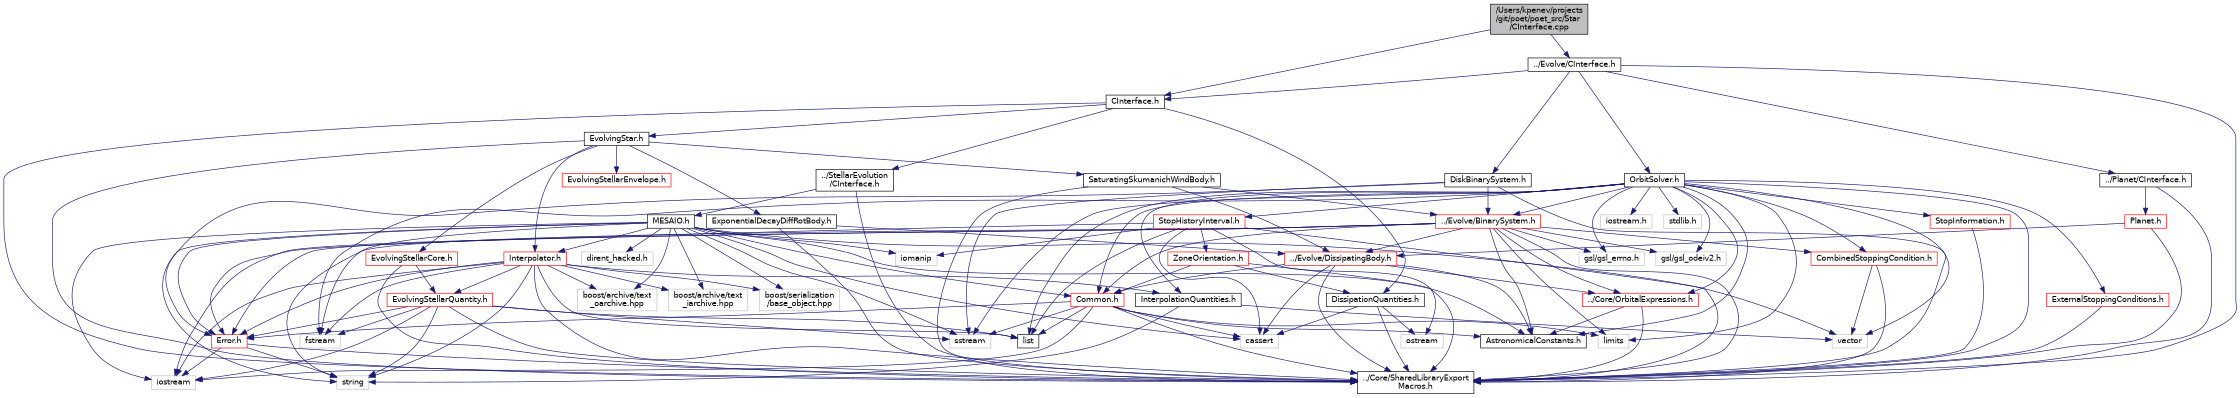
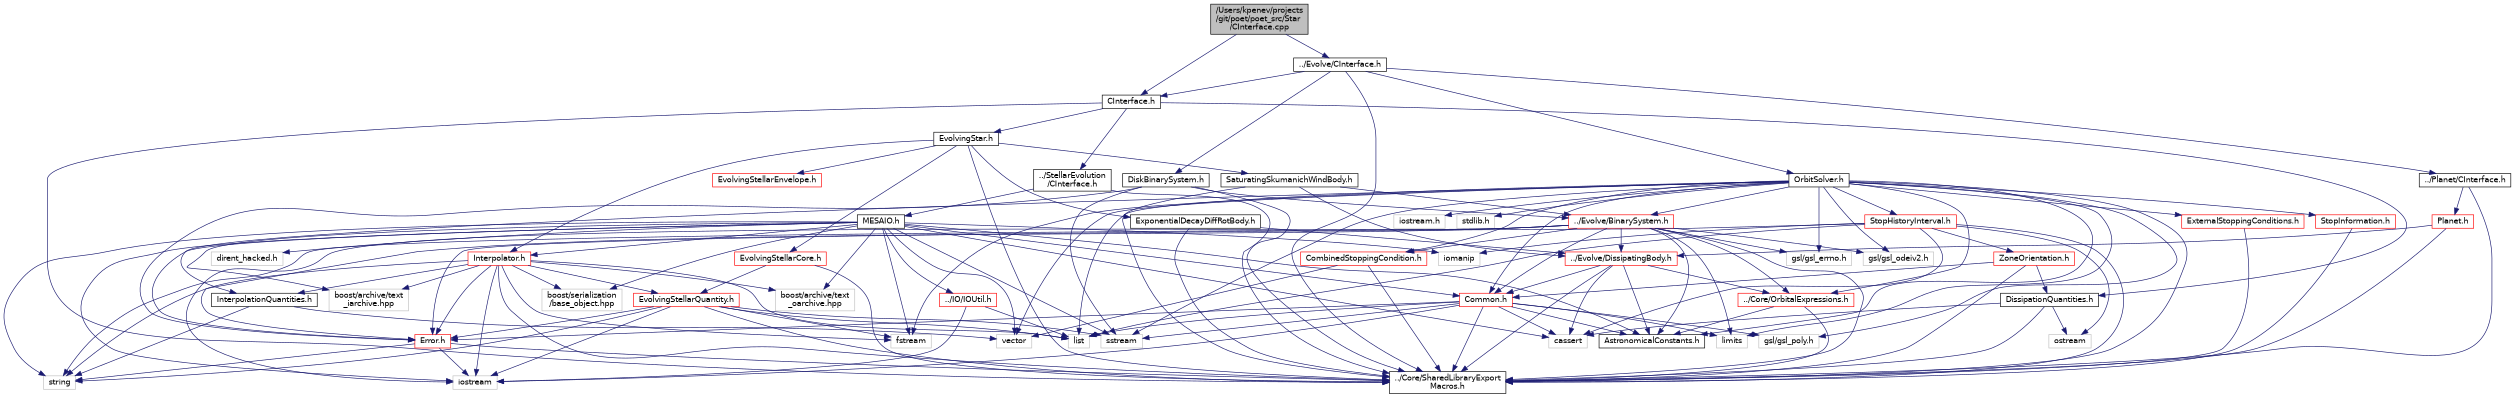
none -> (968, 300)
(1028, 341) -> (1079, 341)
none -> (1789, 341)
